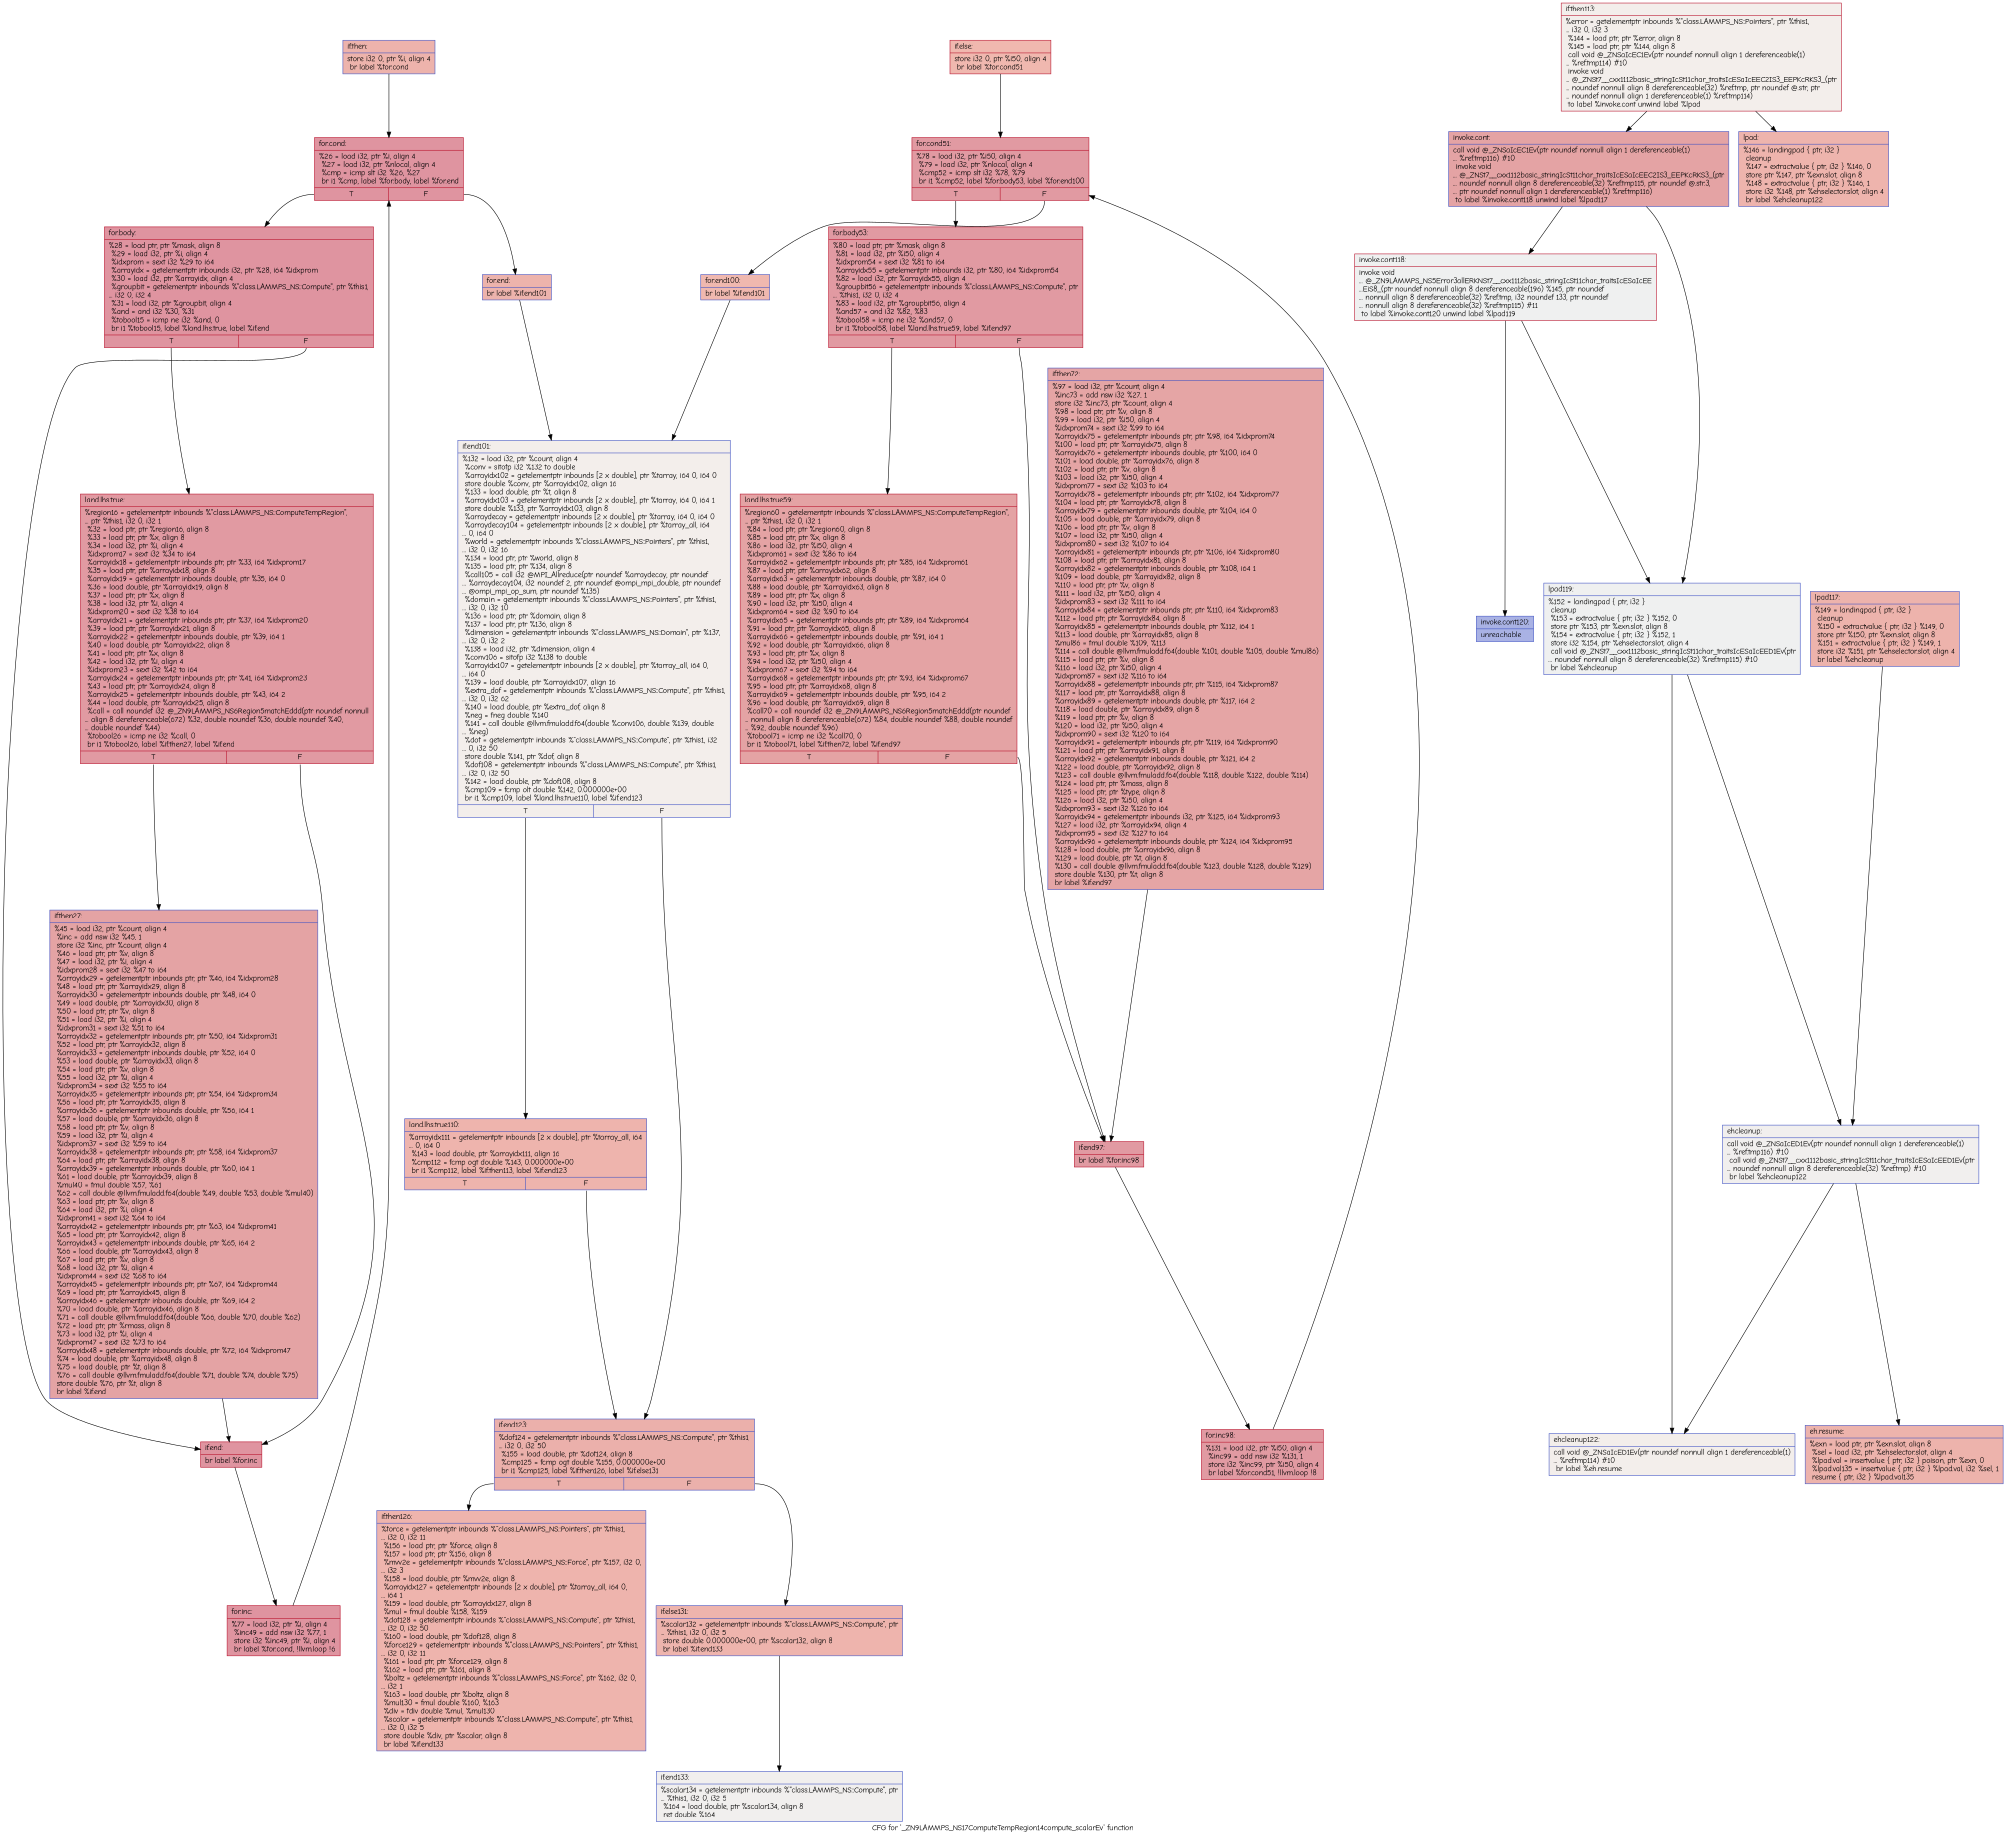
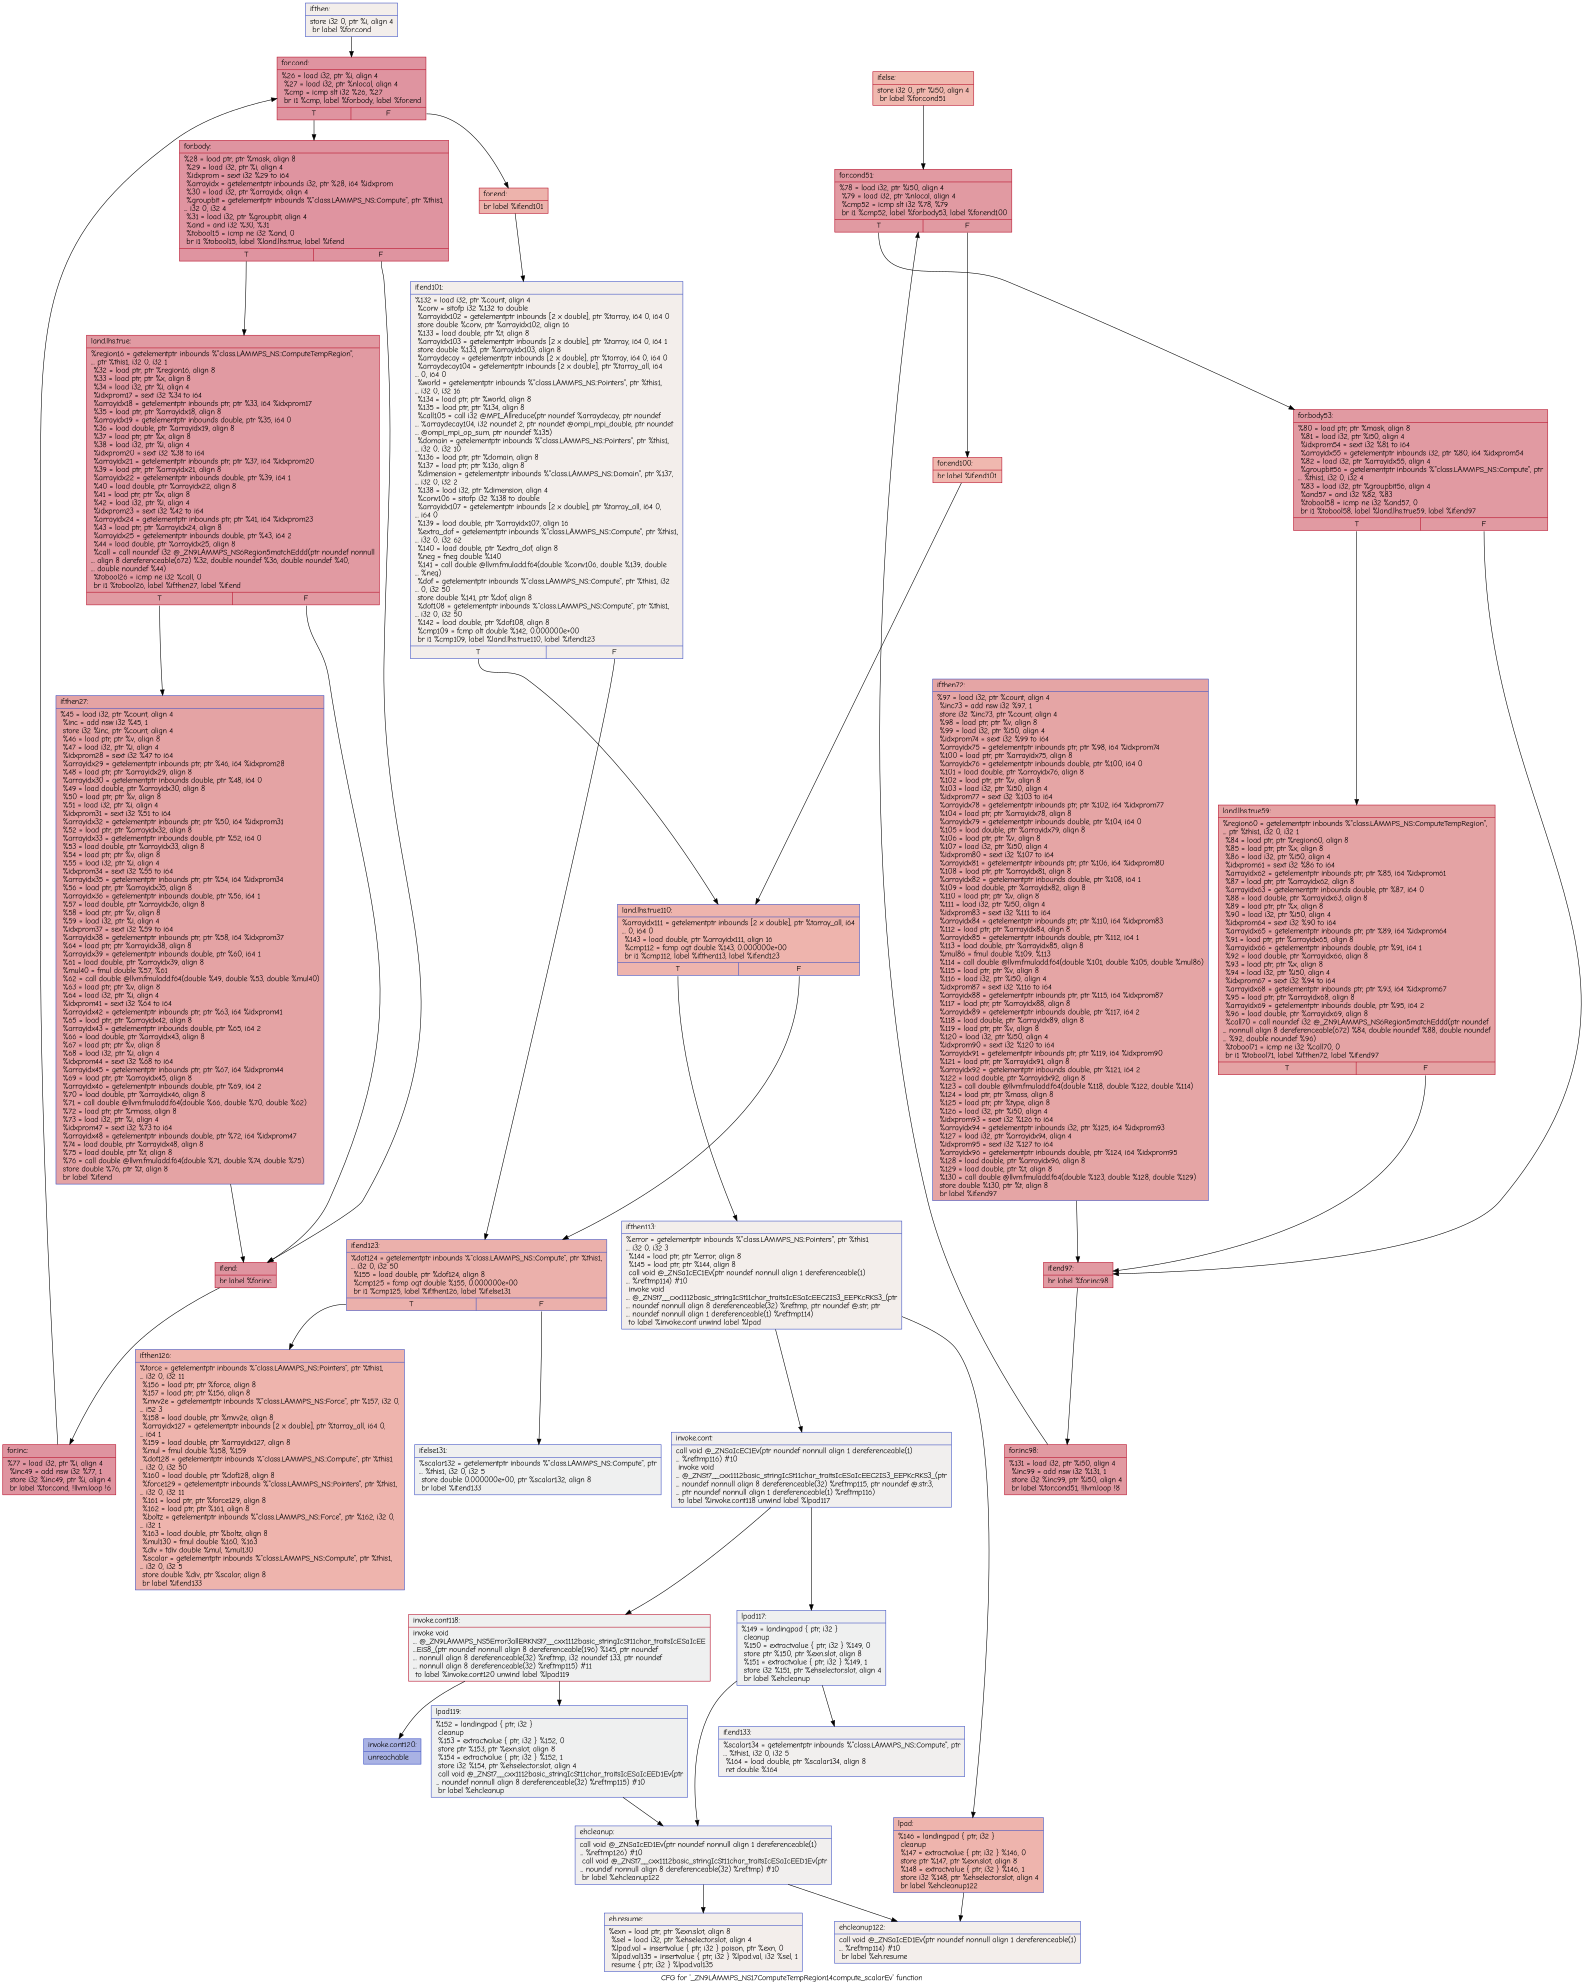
(389, 57) -> (352, 20)
(1701, 57) -> (762, 1275)
(1589, 169) -> (811, 1470)
(517, 287) -> (514, 201)
(735, 287) -> (967, 470)
(702, 368) -> (860, 691)
(1698, 387) -> (811, 1556)
(1100, 395) -> (985, 706)
(1885, 629) -> (811, 1648)
(1672, 1051) -> (962, 1904)
none -> (695, 1098)
(1758, 1152) -> (611, 1853)
(1904, 1455) -> (703, 1942)
(392, 1571) -> (151, 1410)
(779, 1631) -> (538, 1470)
(779, 1711) -> (828, 1703)
